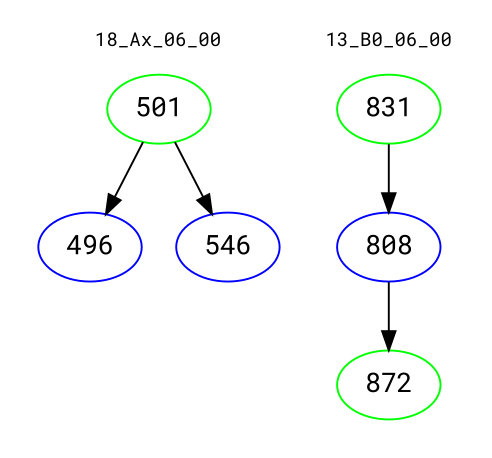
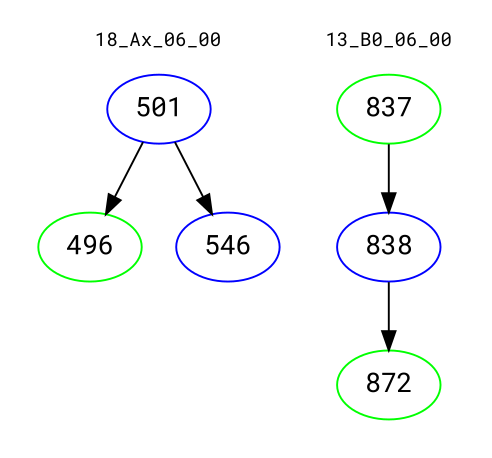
(159, 109) -> (159, 109)
(389, 109) -> (389, 109)
(90, 247) -> (90, 247)
(389, 247) -> (389, 247)
